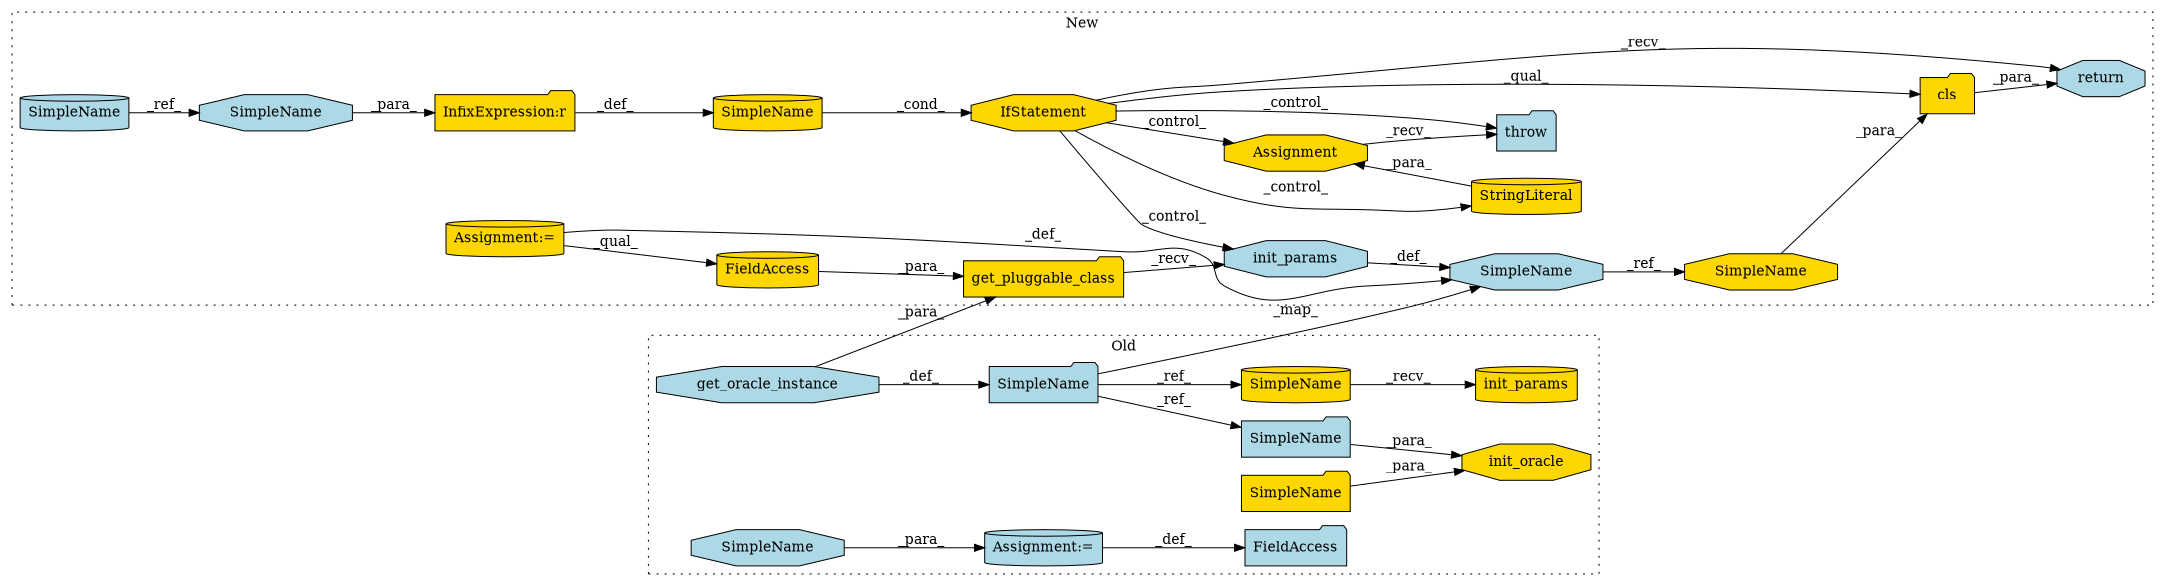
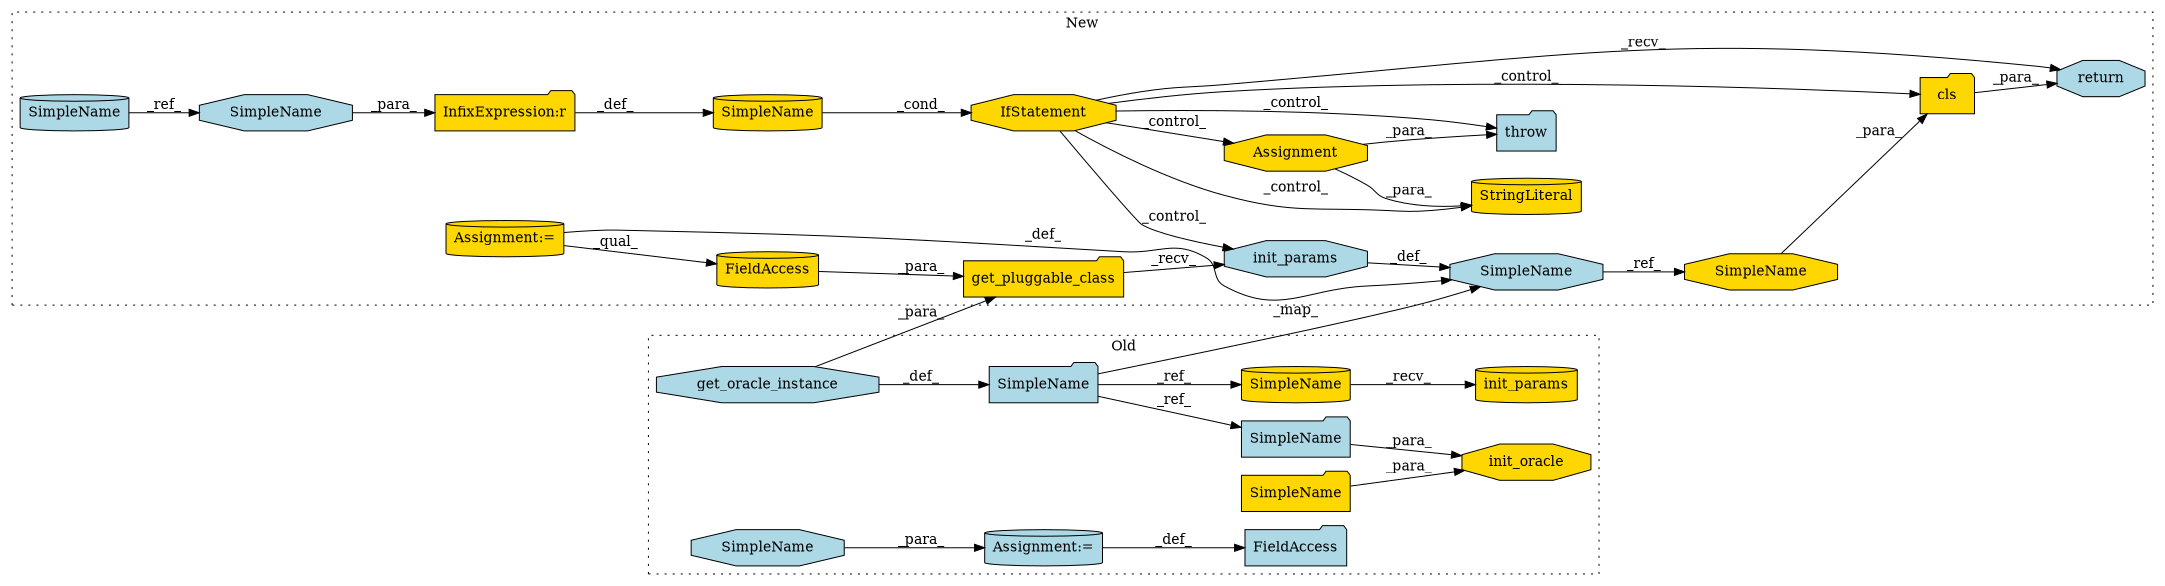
(1526, 77) -> (1526, 77)
(1409, 131) -> (1409, 131)
(1418, 176) -> (1394, 201)
